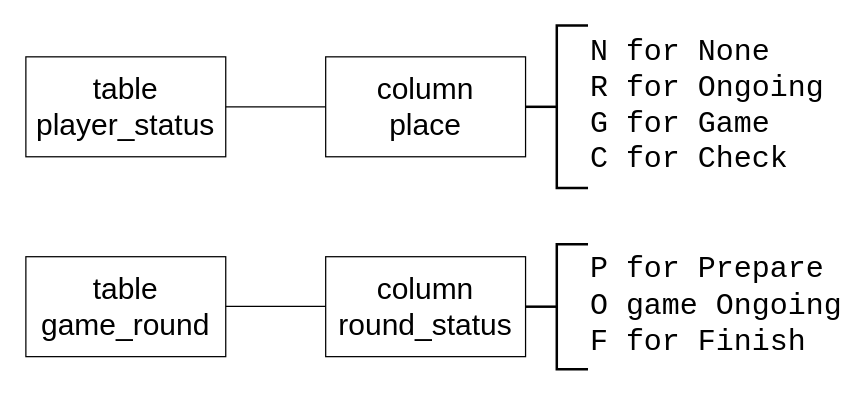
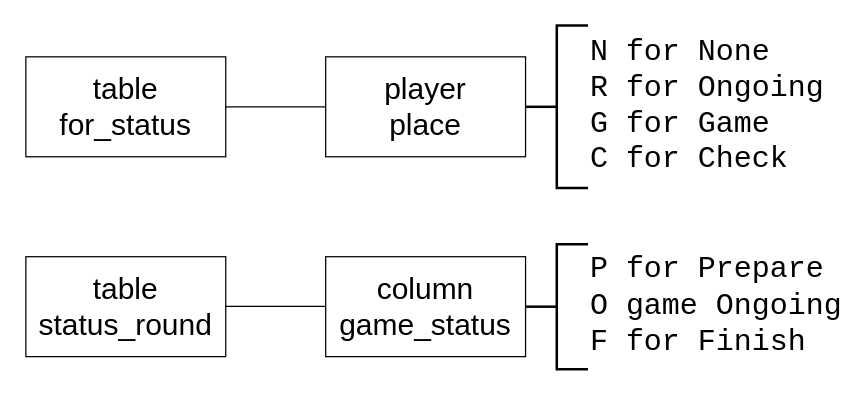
(126, 107) -> (126, 107)
(426, 107) -> (426, 107)
(126, 307) -> (126, 307)
(426, 307) -> (426, 307)
